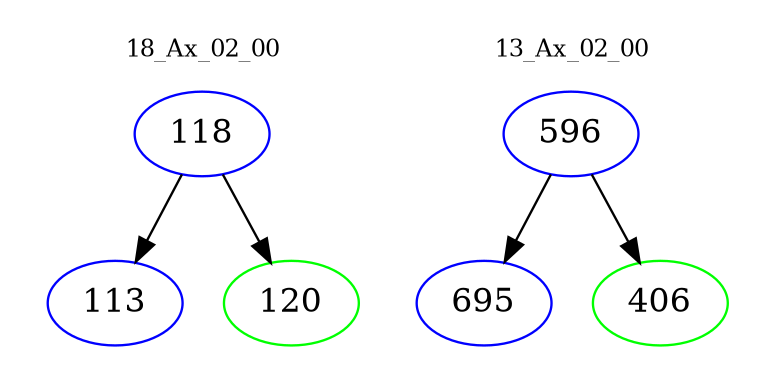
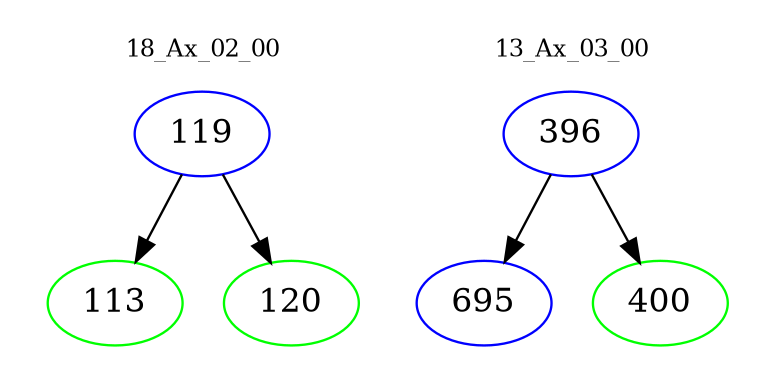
(572, 51) -> (572, 51)
(202, 134) -> (202, 134)
(571, 134) -> (571, 134)
(115, 303) -> (115, 303)
(660, 303) -> (660, 303)
